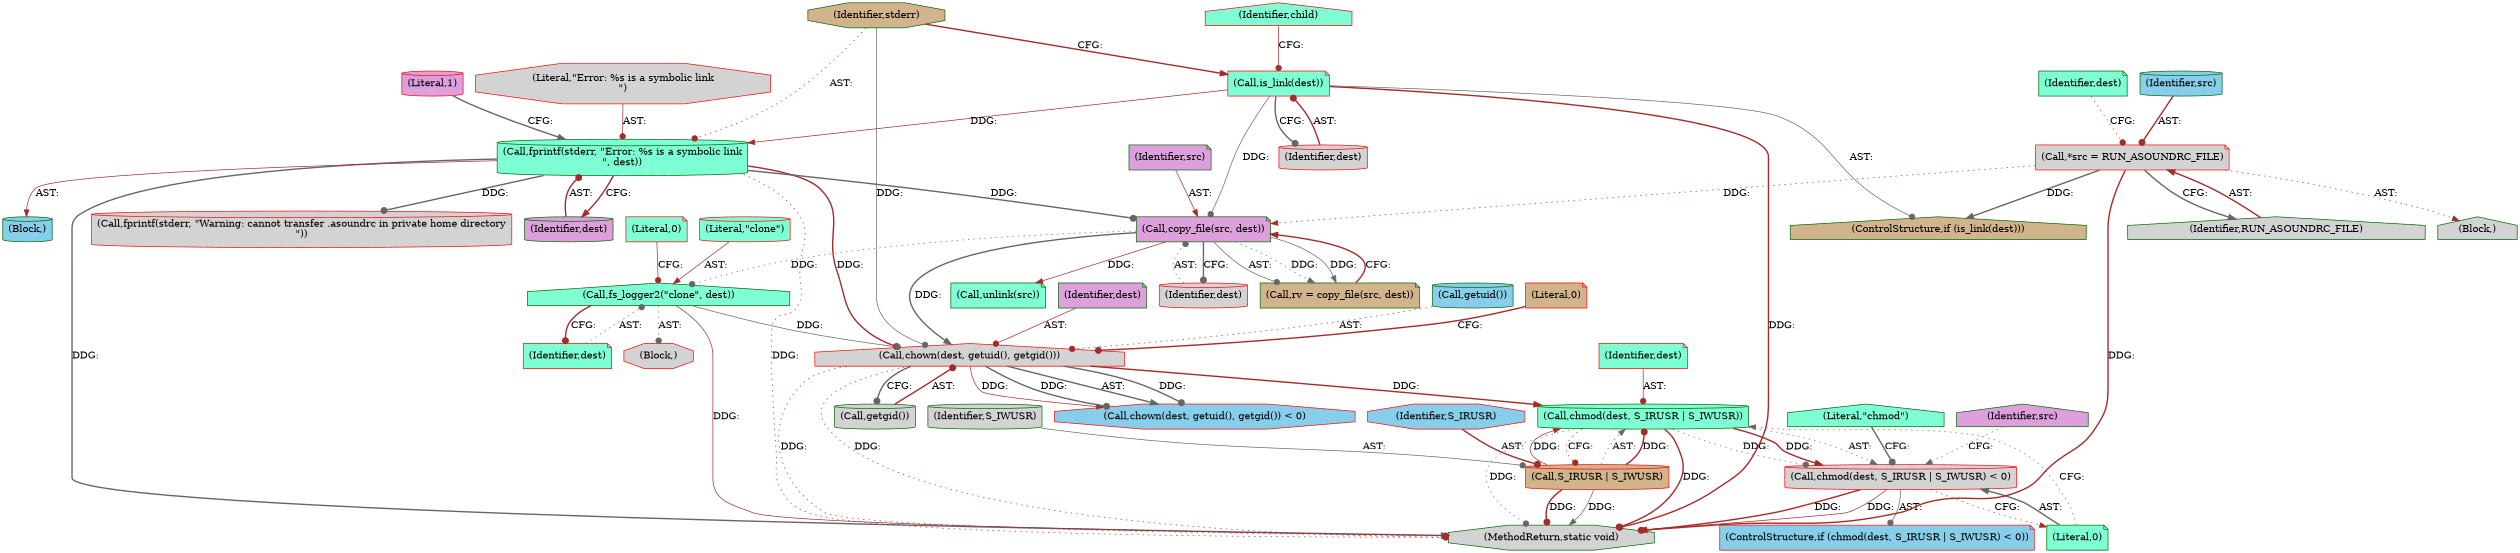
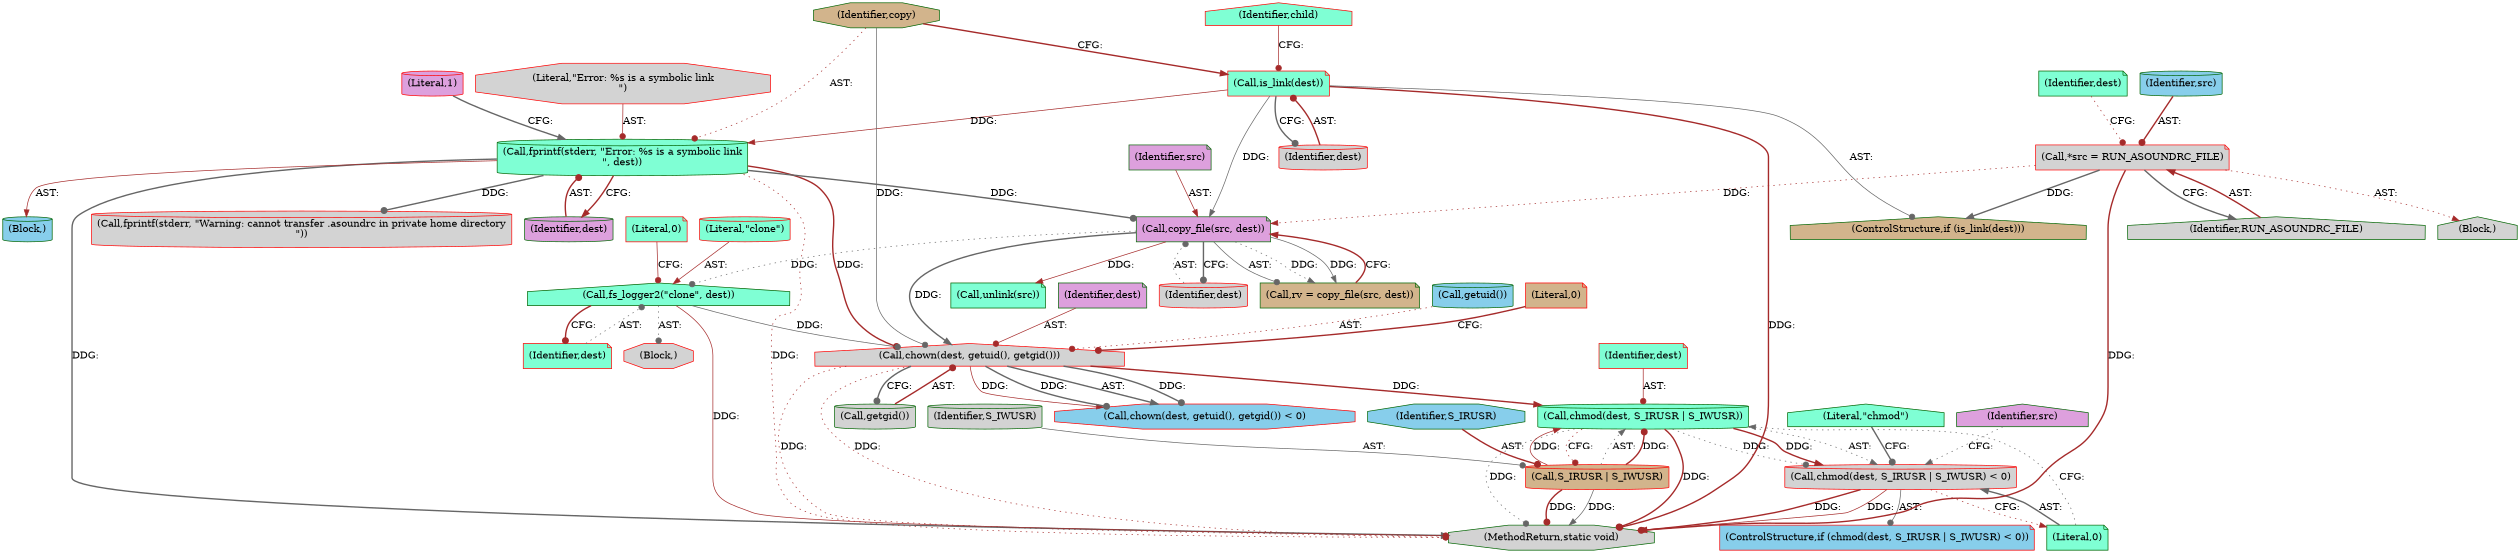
(876, 15) -> (876, 15)
(1236, 152) -> (1237, 151)
(1446, 417) -> (1446, 417)
